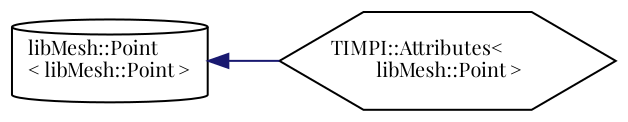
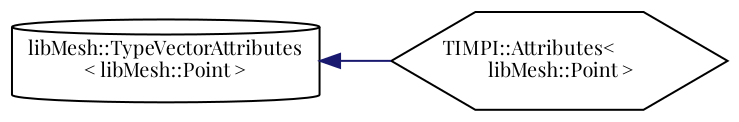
(110, 61) -> (166, 61)
